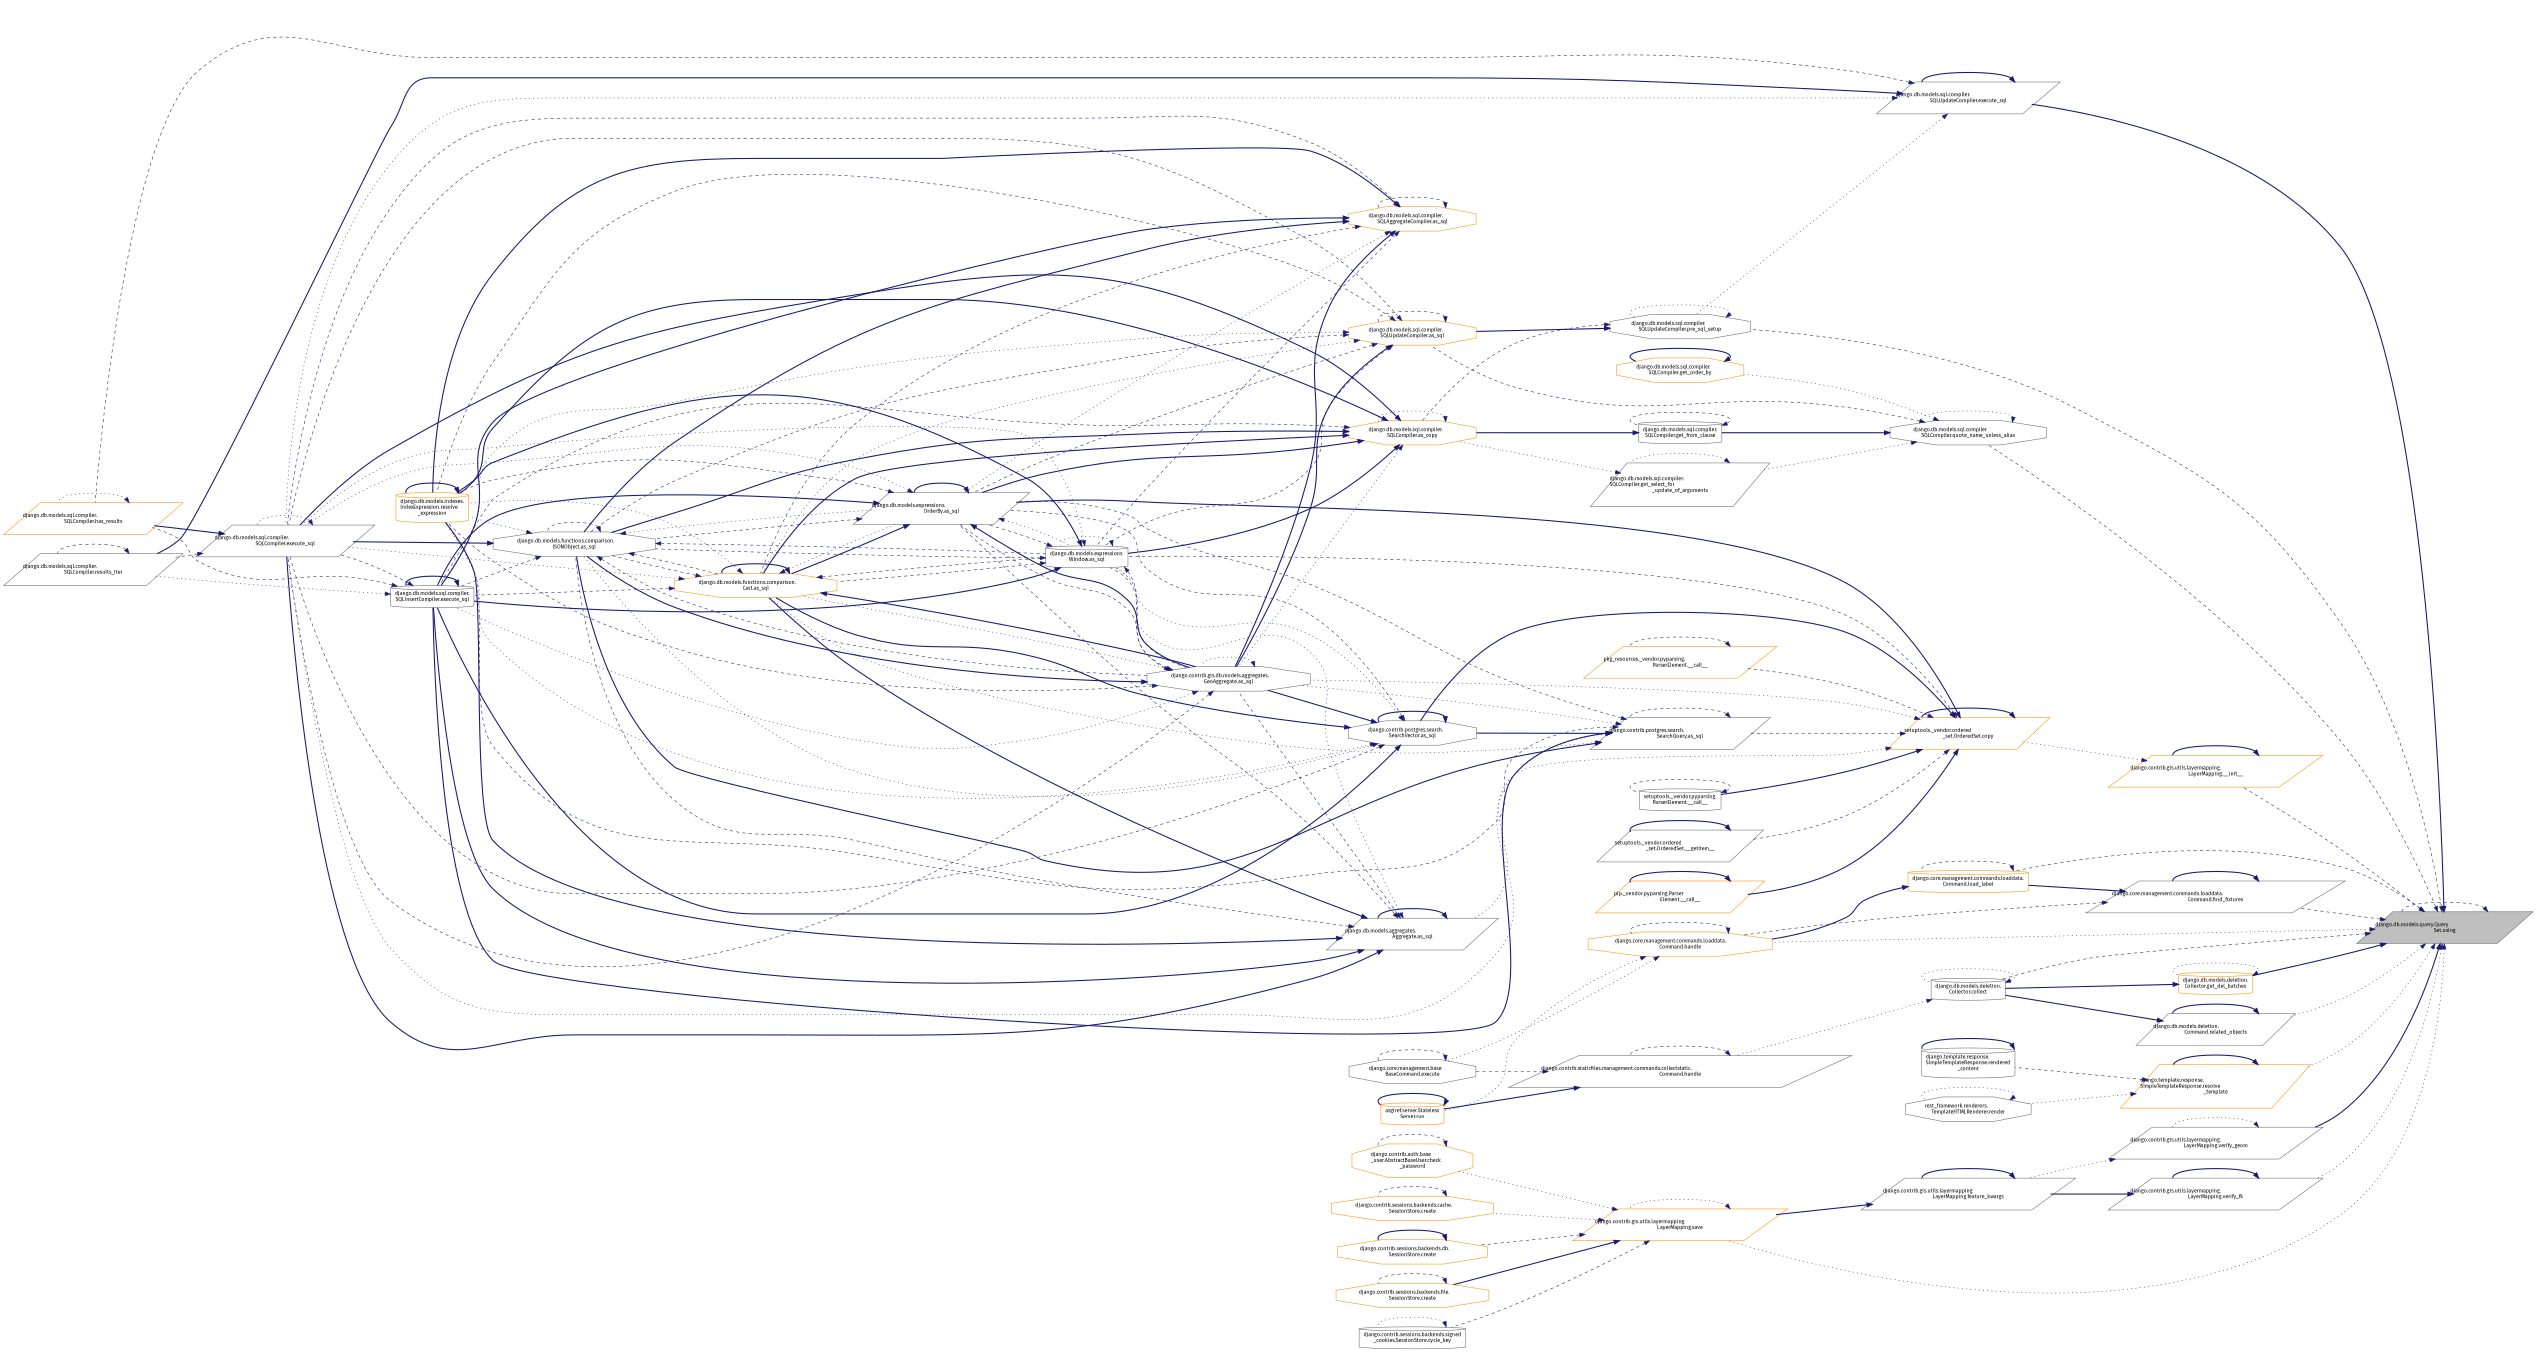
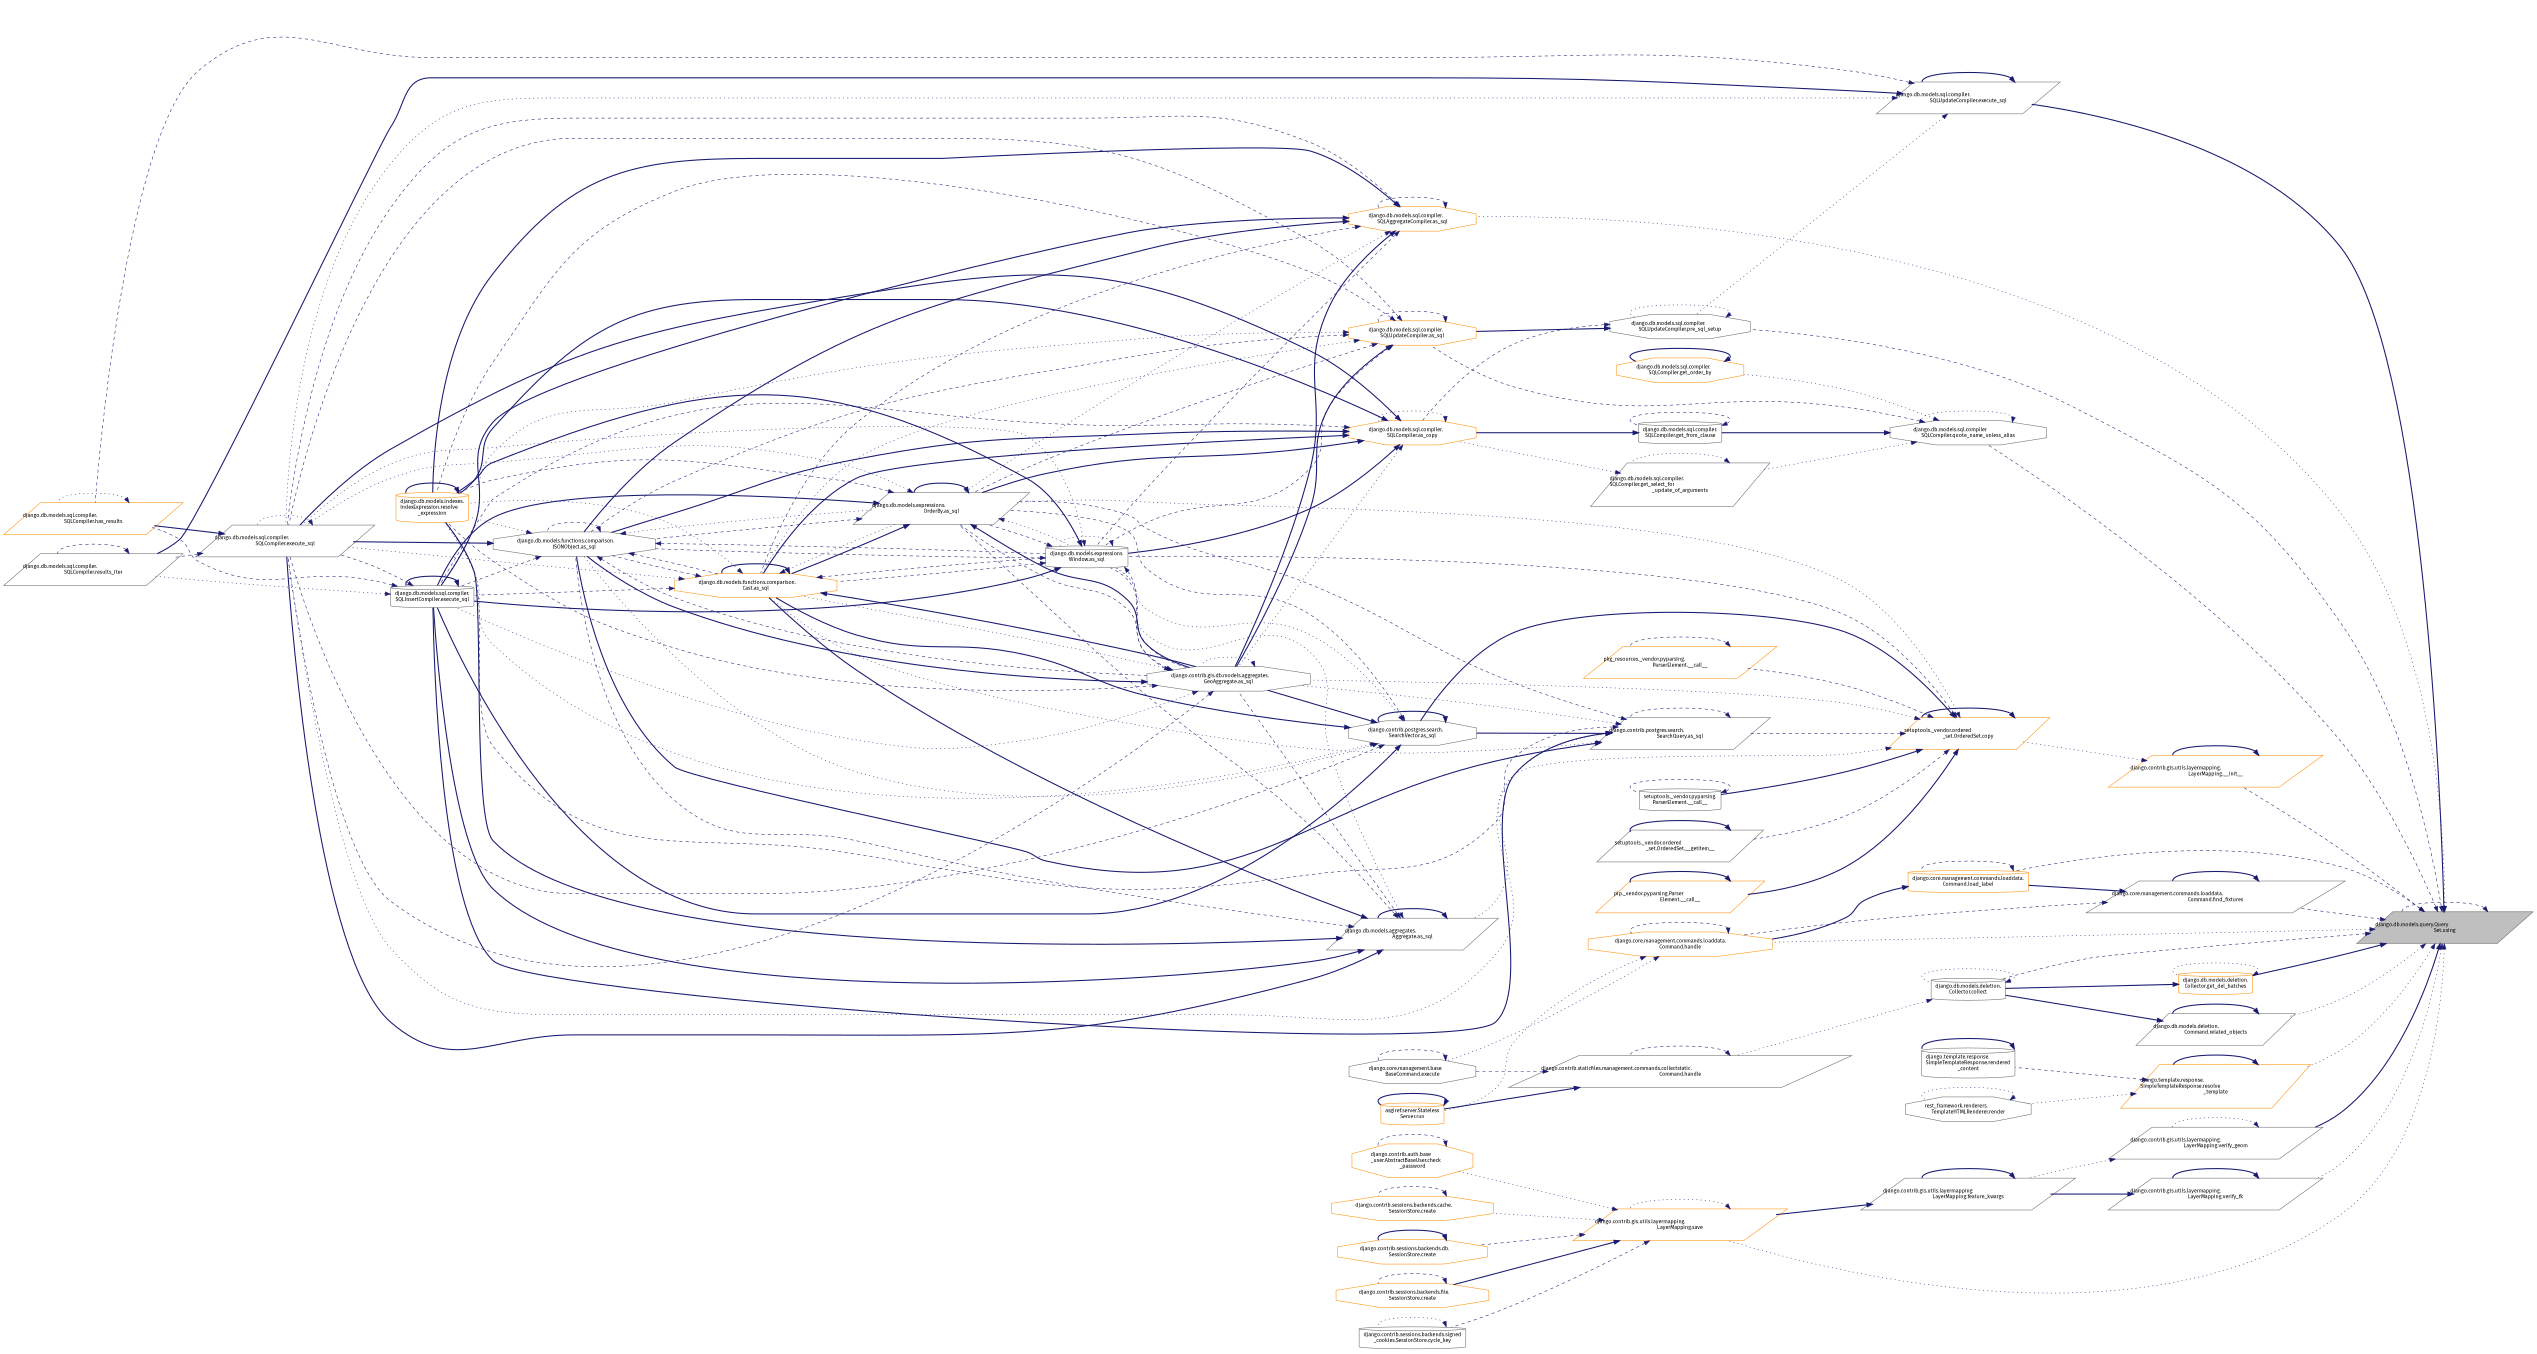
none -> (2136, 348)
(1522, 519) -> (1522, 519)
